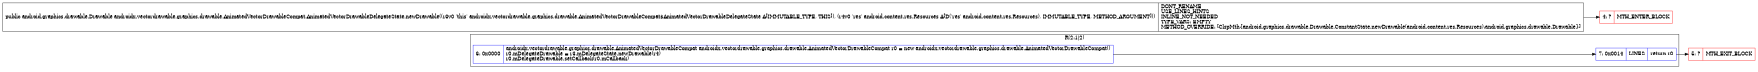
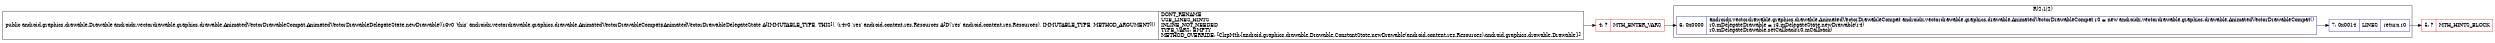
(1643, 17) -> (1637, 25)
none -> (1669, 25)
(1729, 54) -> (2464, 25)
